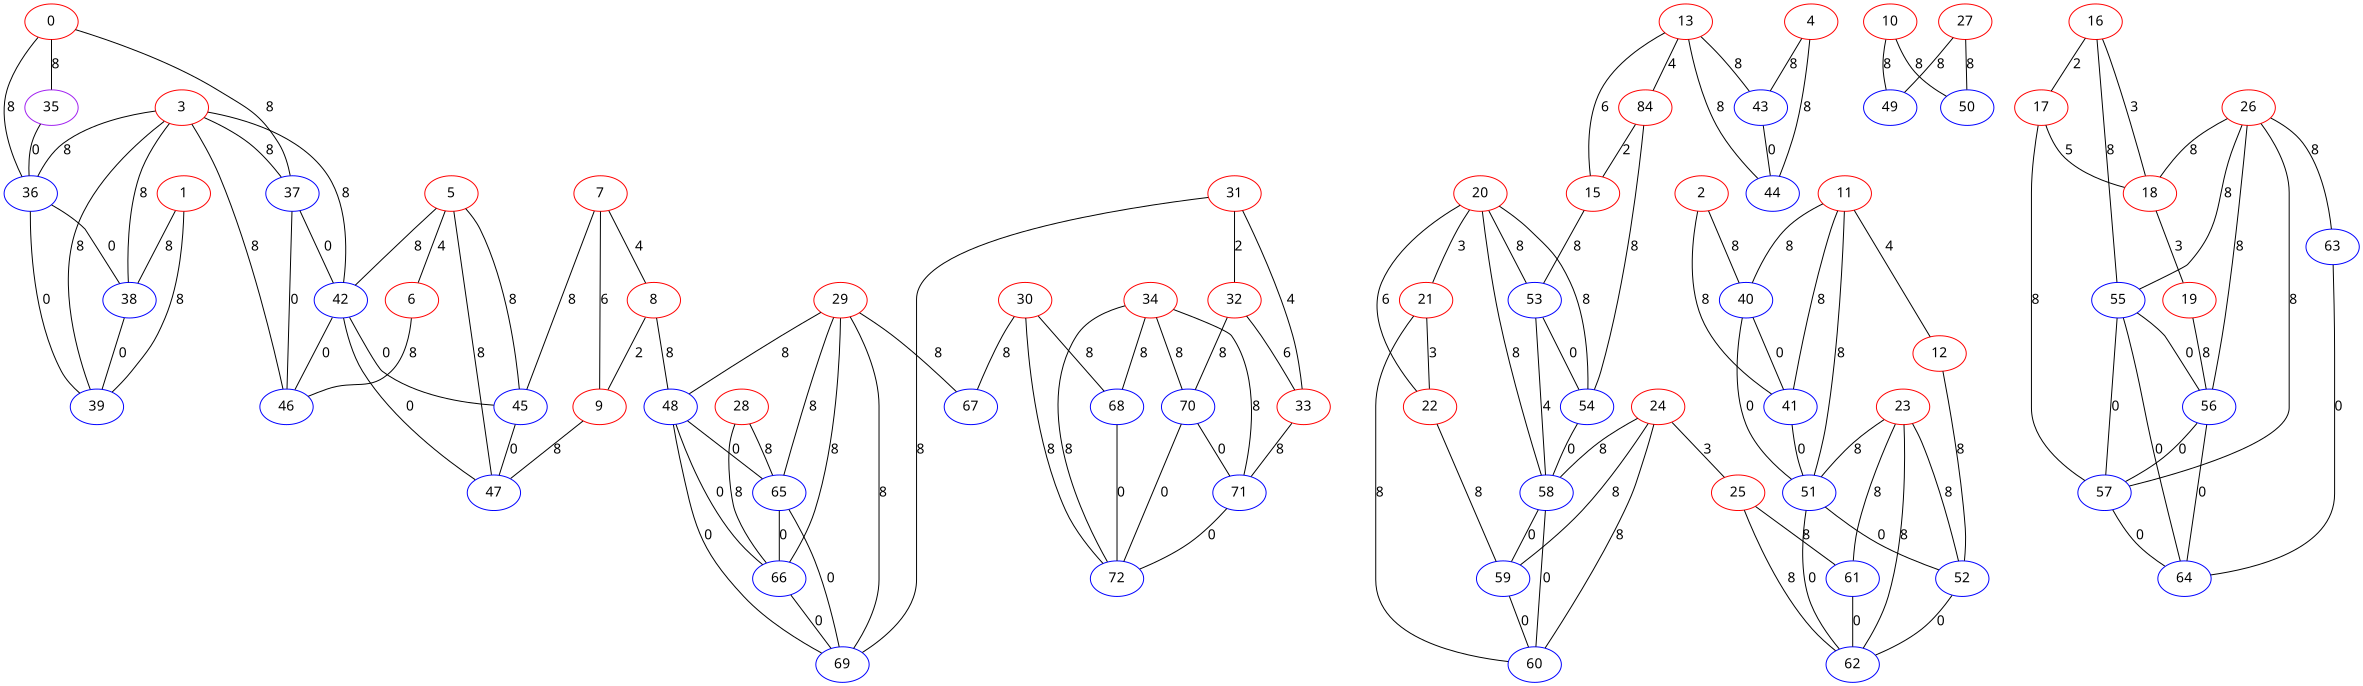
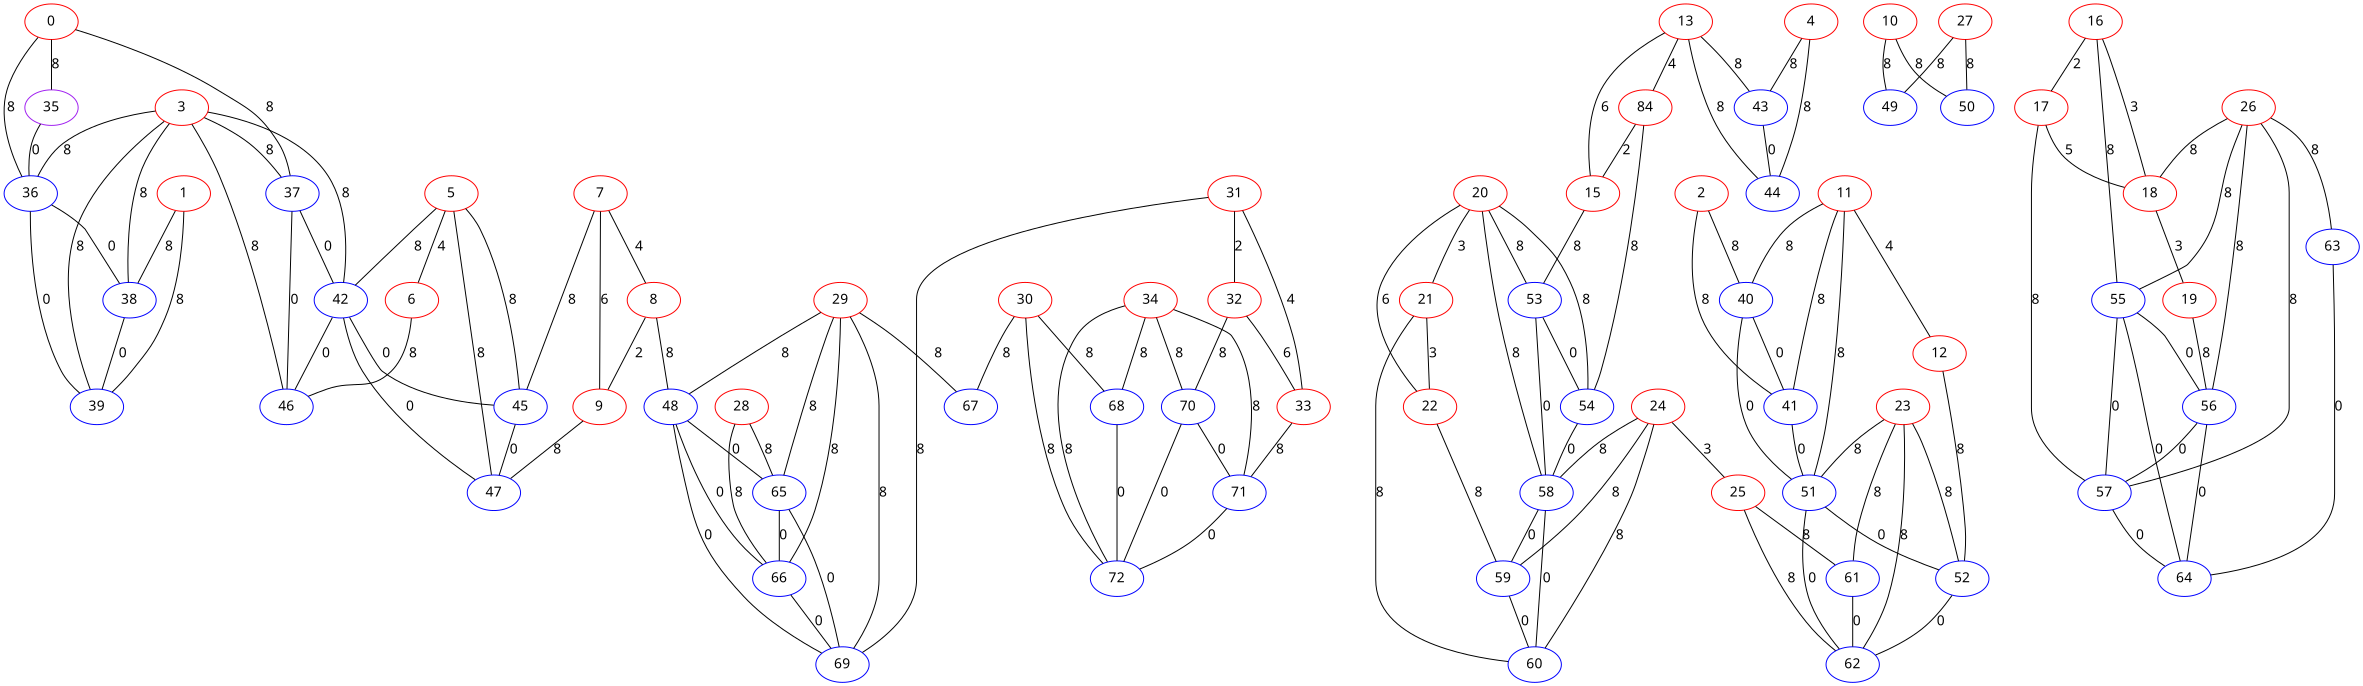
(1547, 407) -> (1547, 407)
